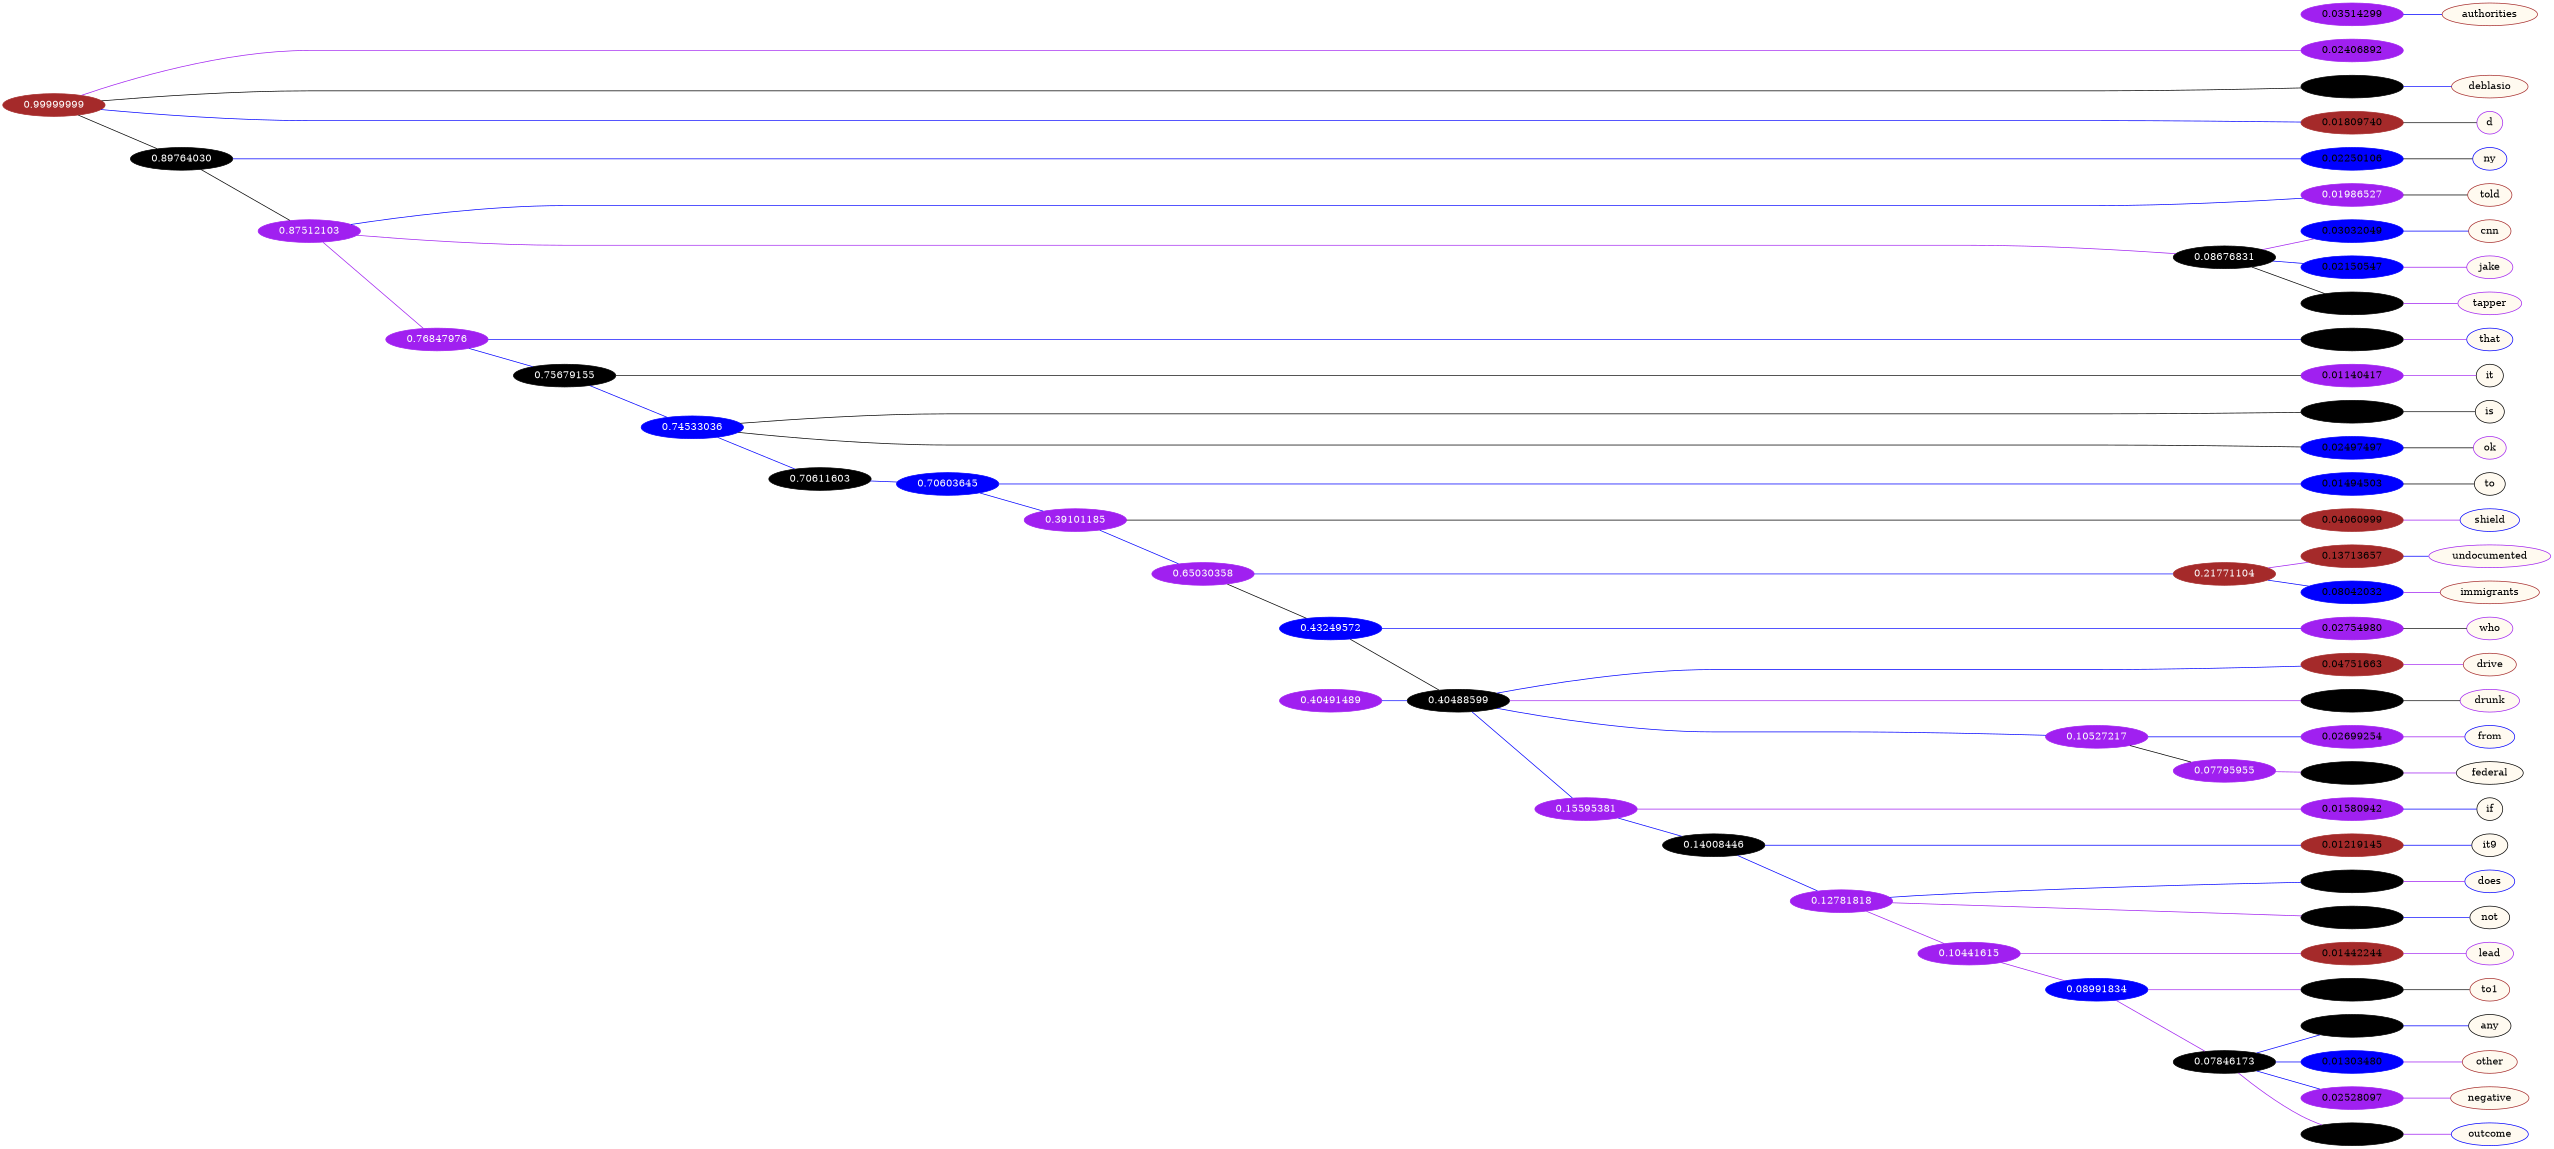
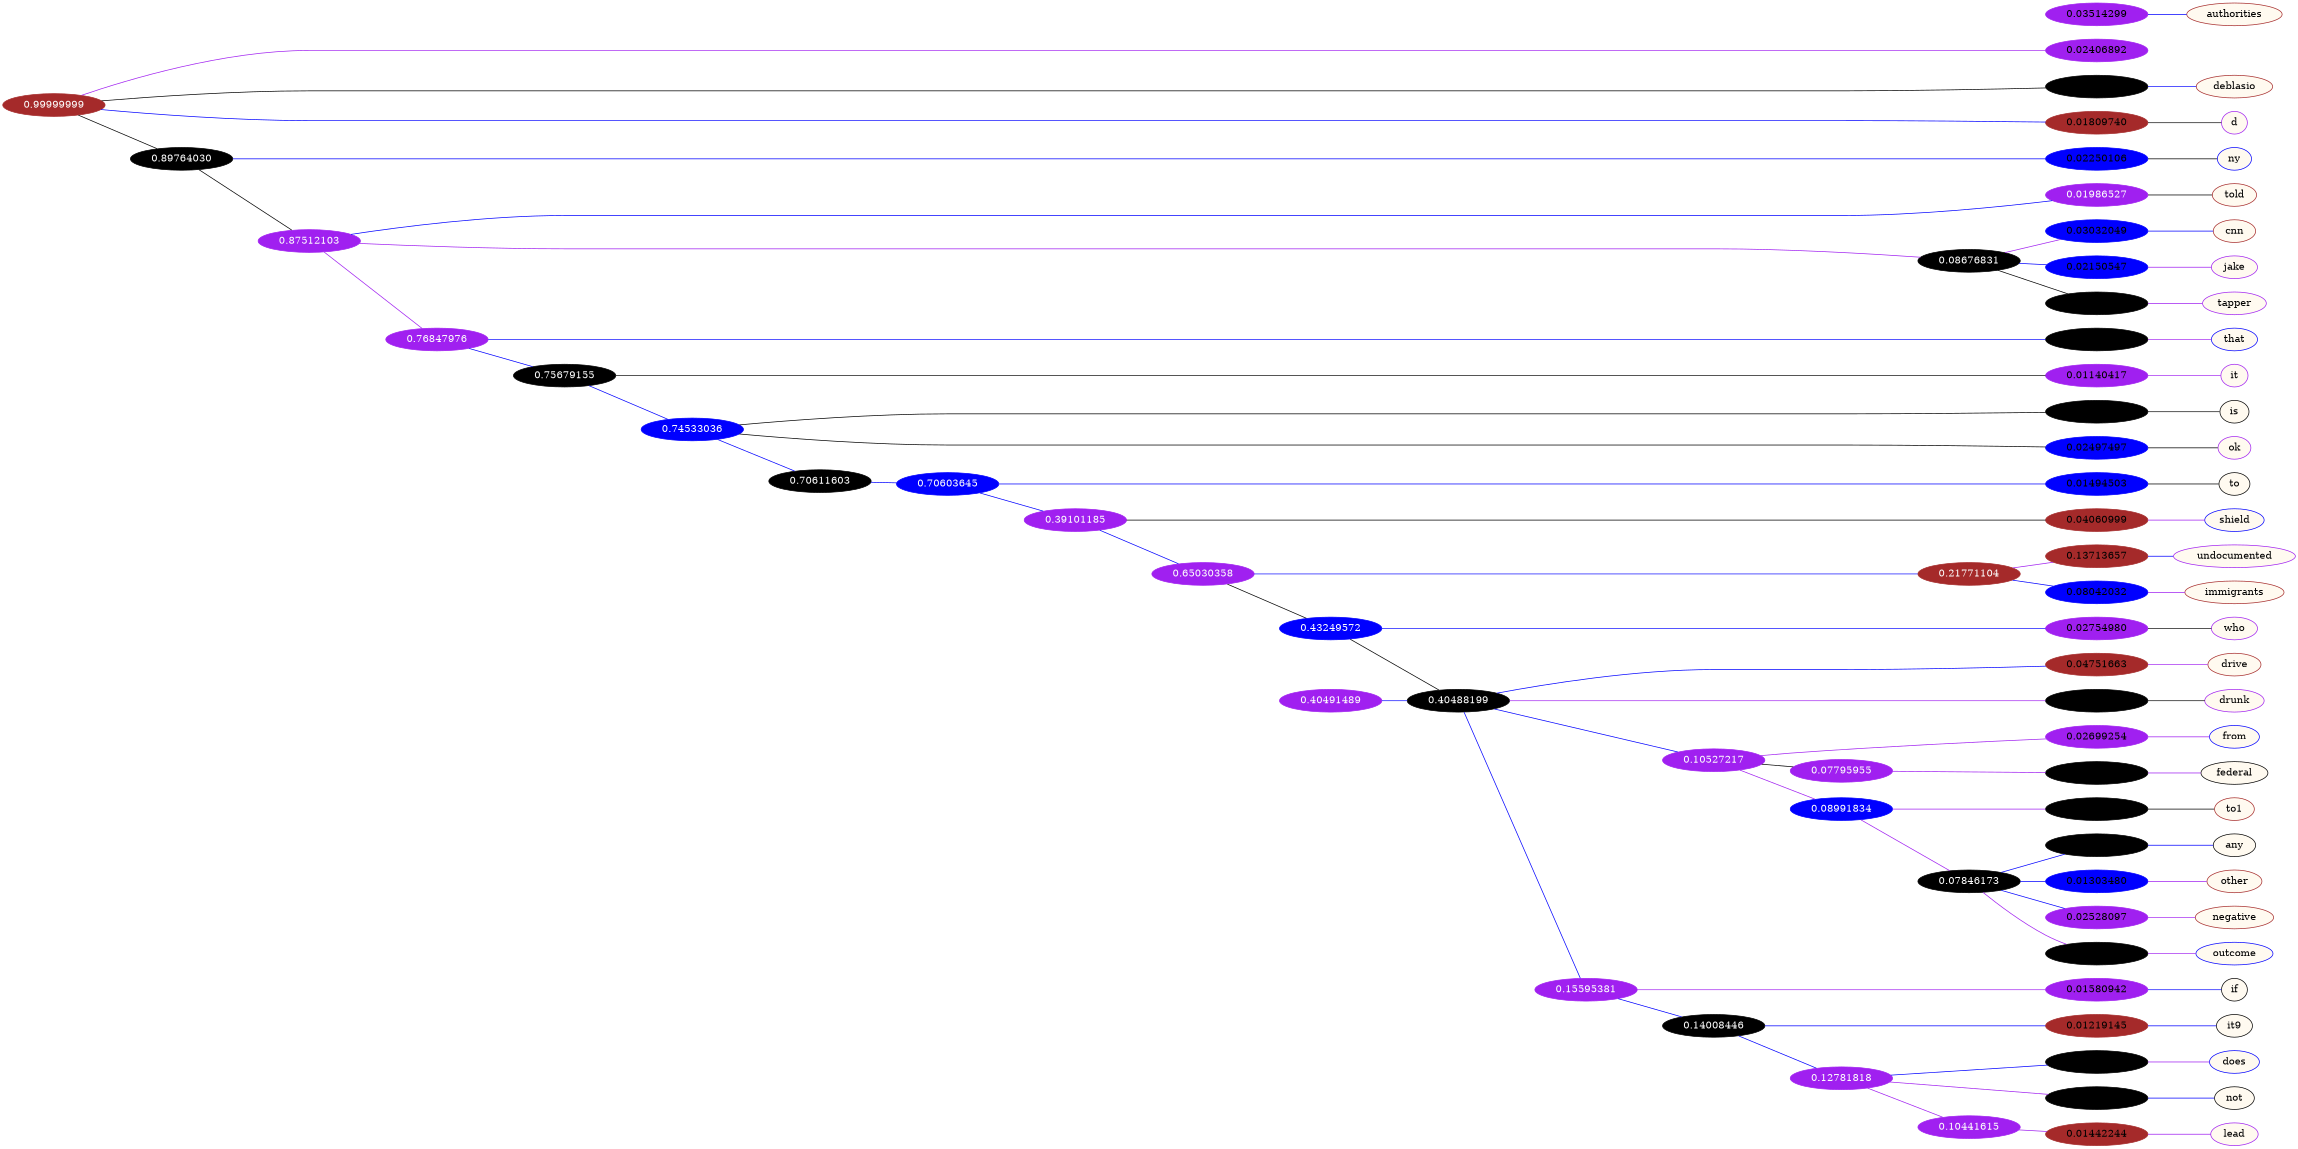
(2490, 376) -> (2234, 376)
(1458, 701) -> (1458, 701)
(2224, 737) -> (1903, 746)
(2033, 972) -> (1777, 785)
